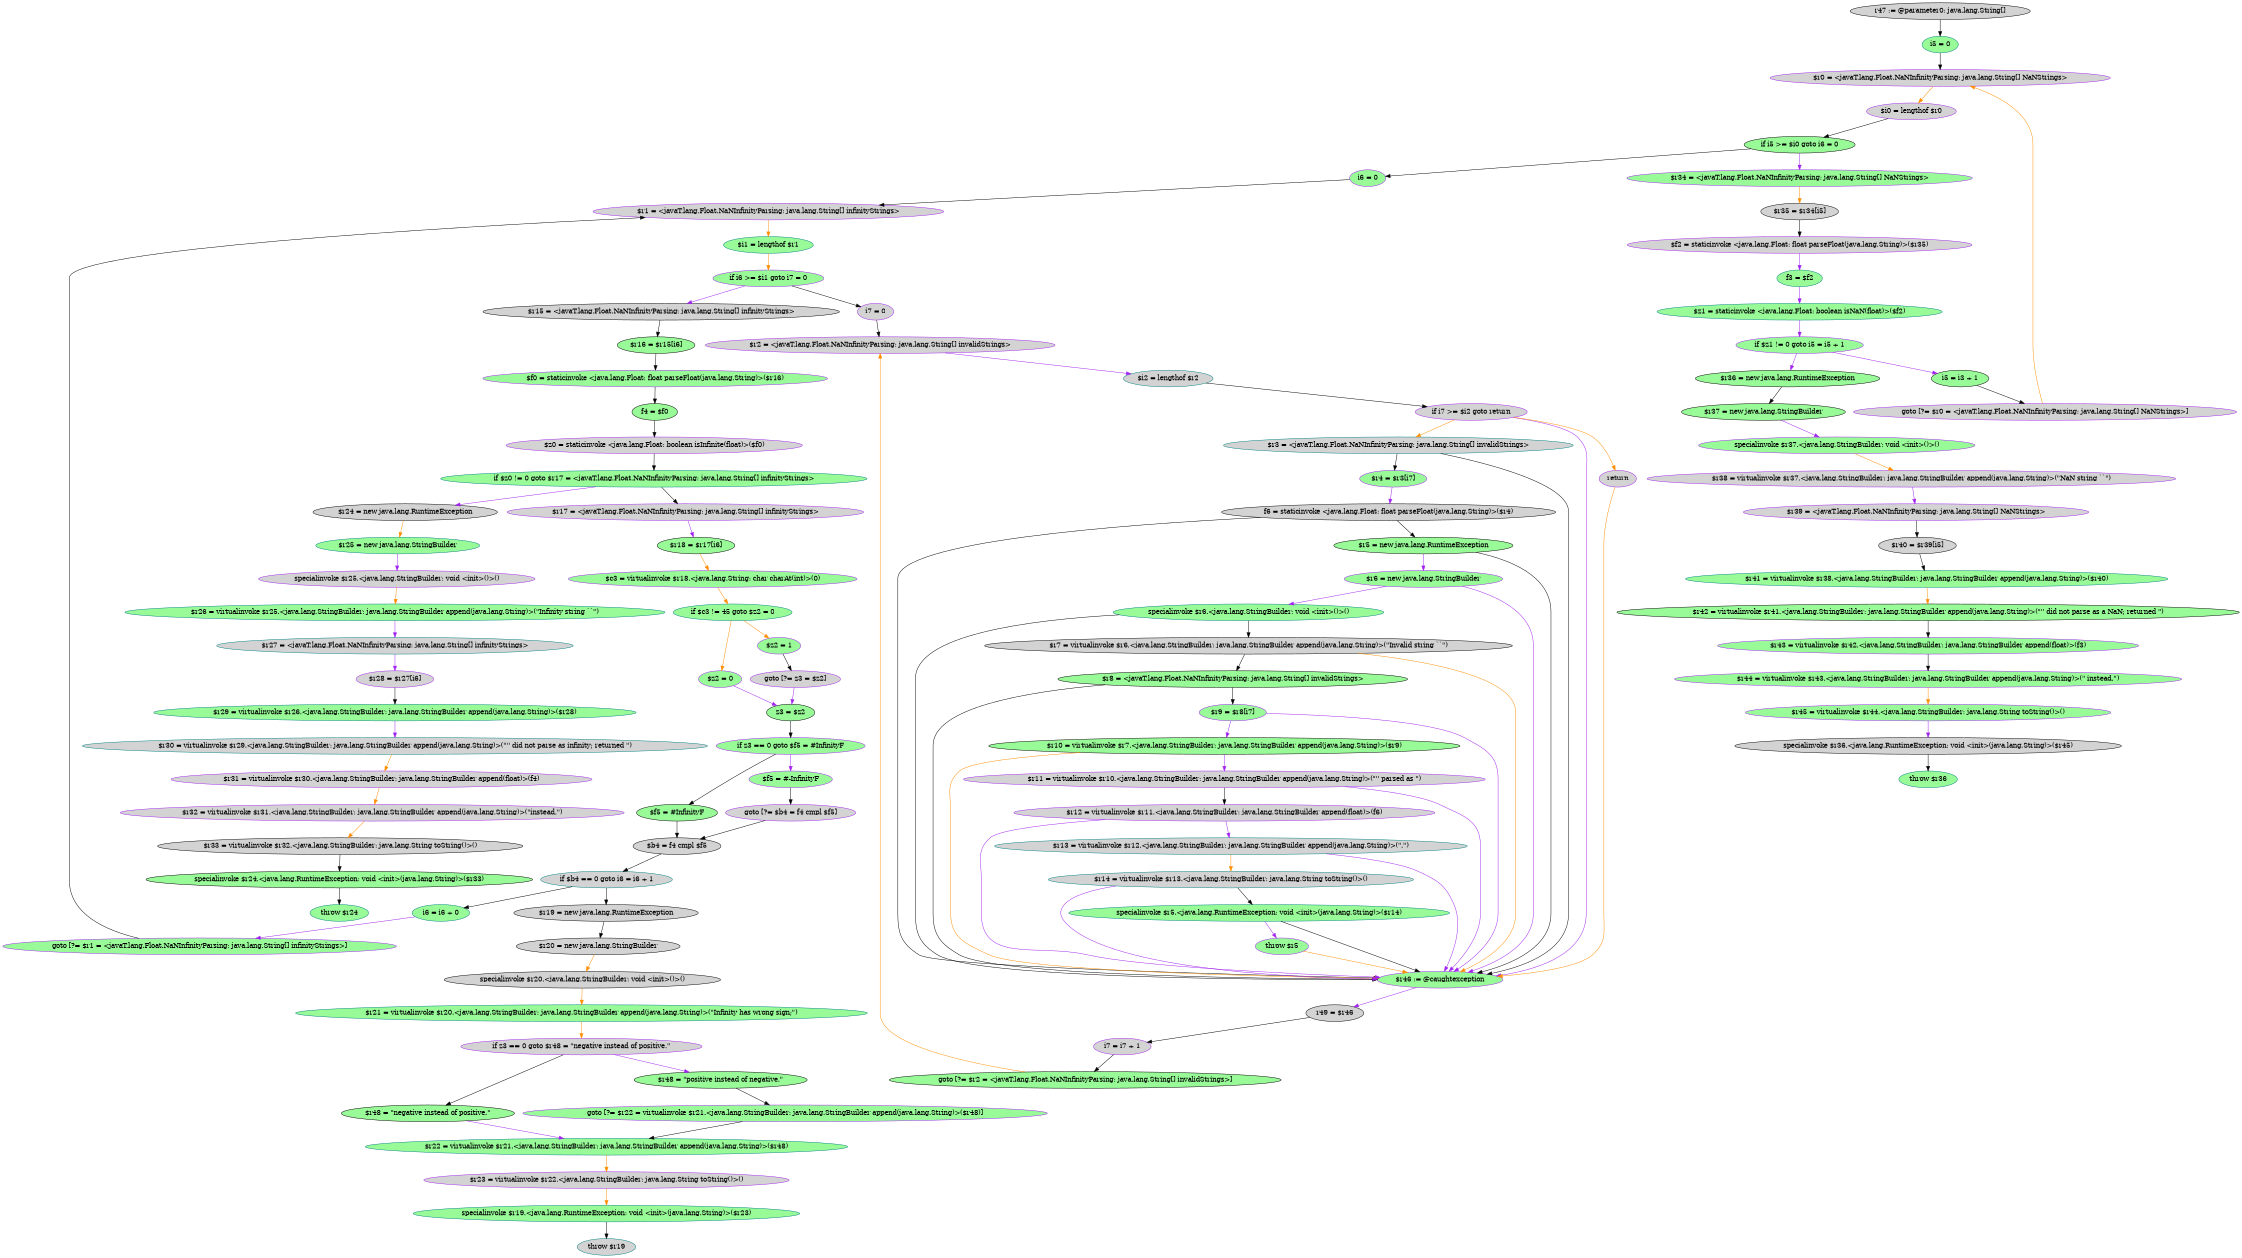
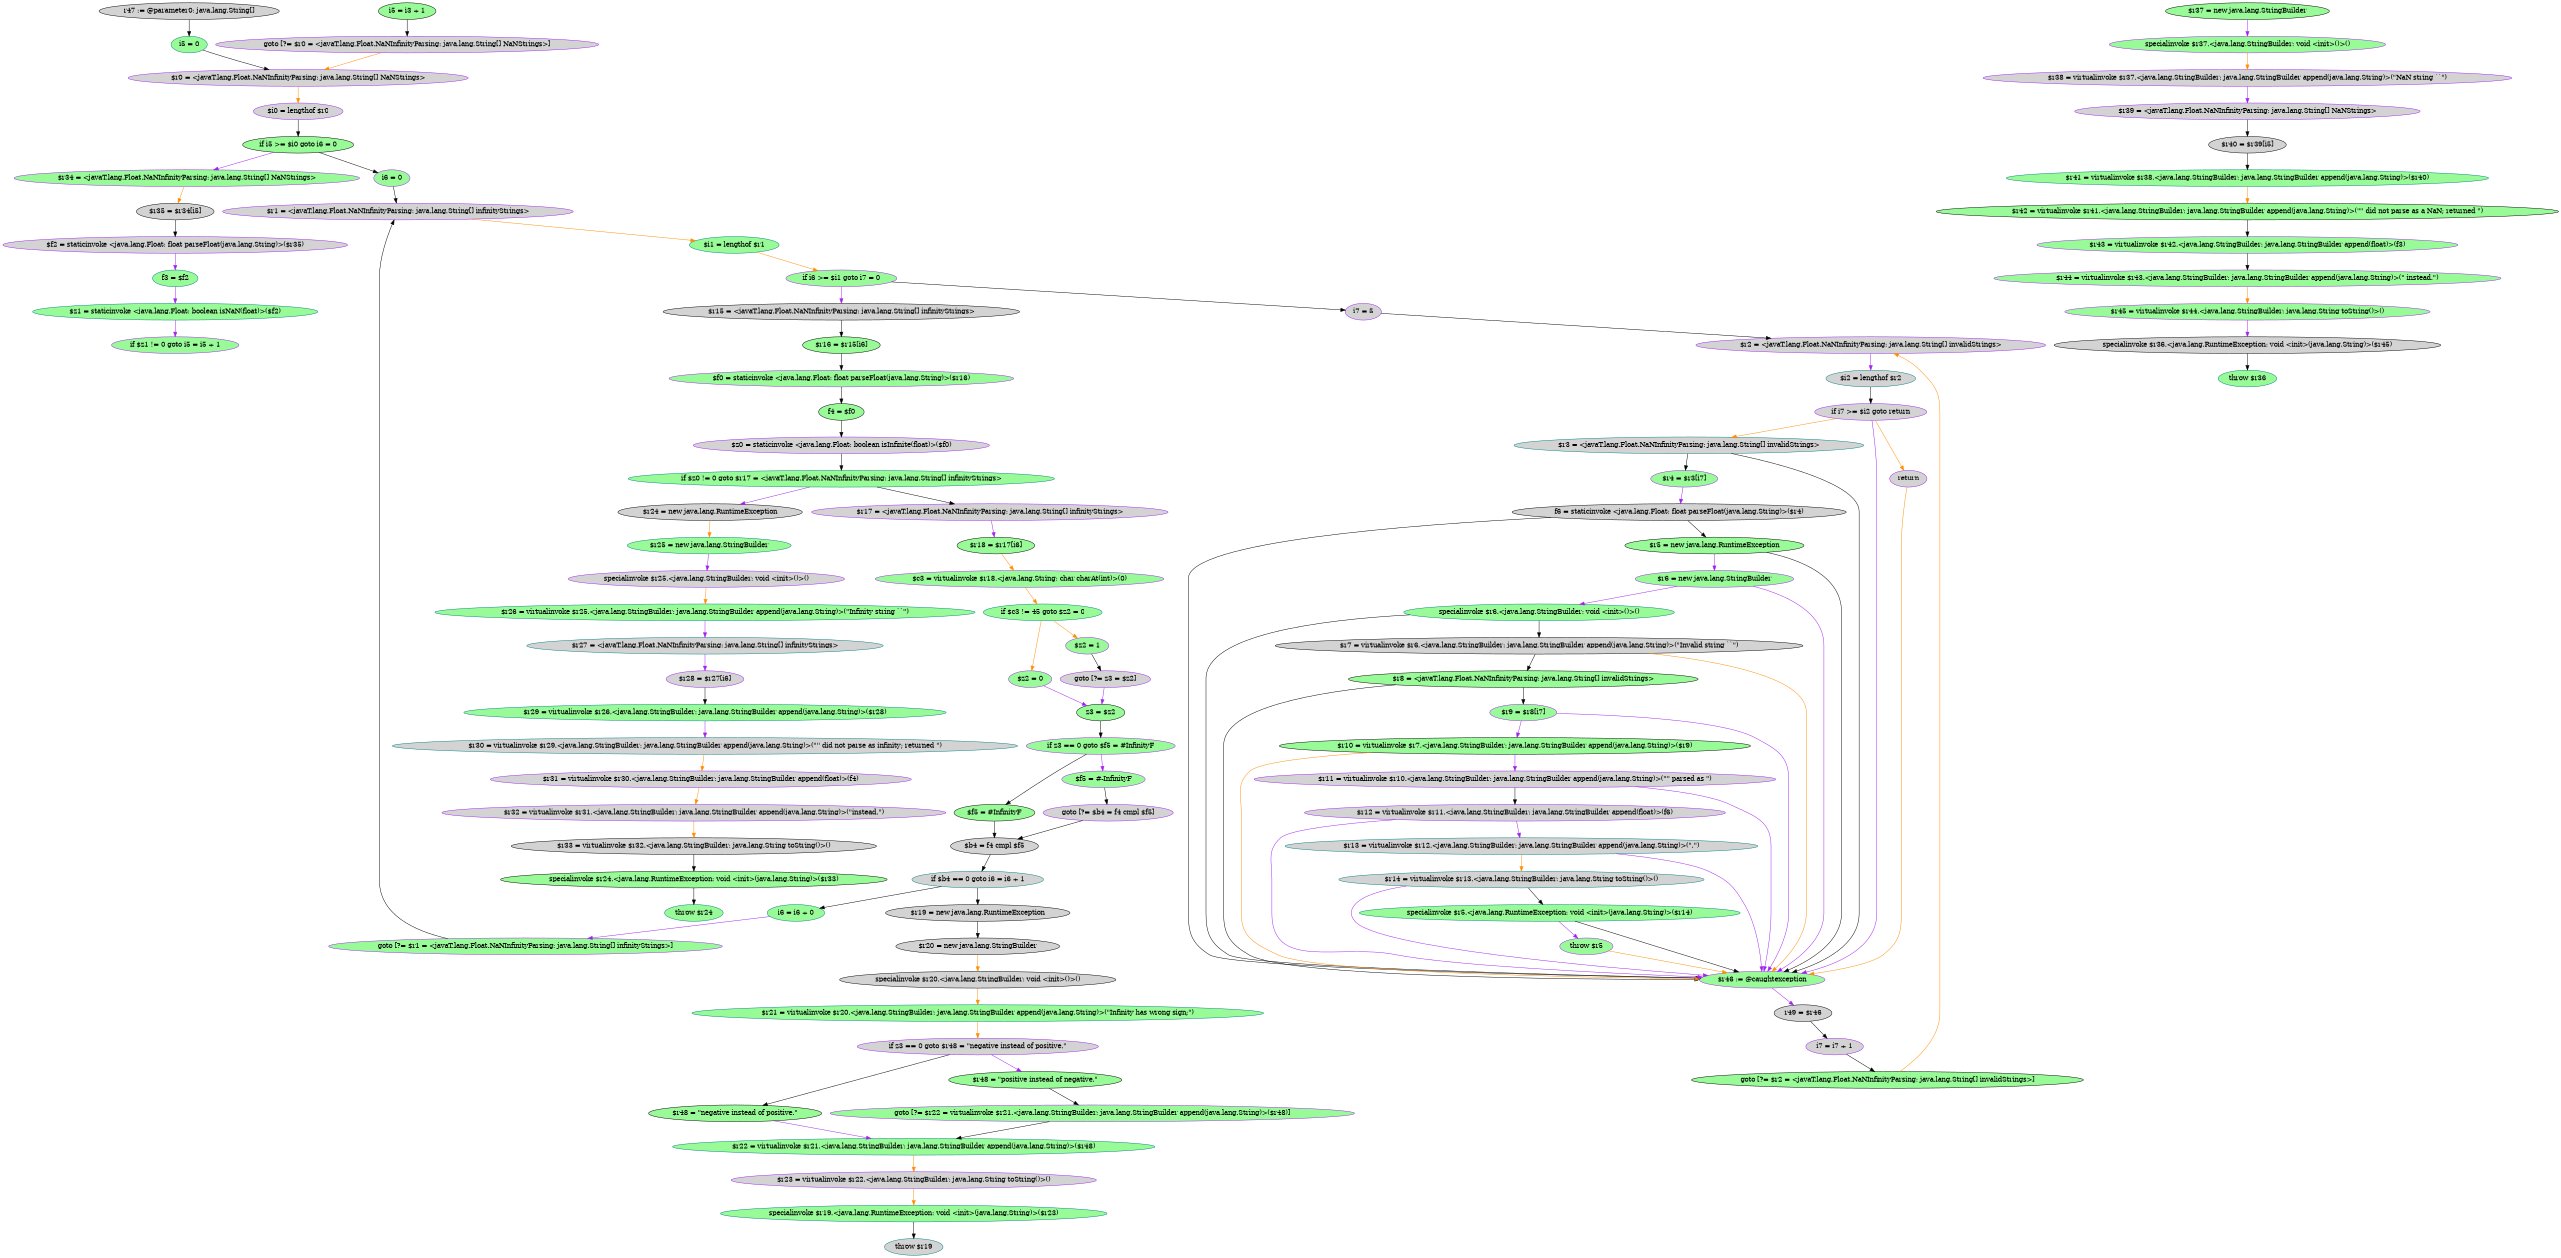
(876, 312) -> (1363, 312)
(1883, 362) -> none
(1788, 379) -> none
